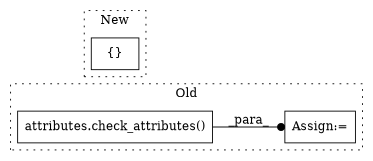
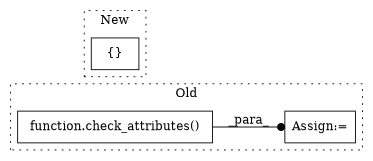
(115, 127) -> (115, 127)
